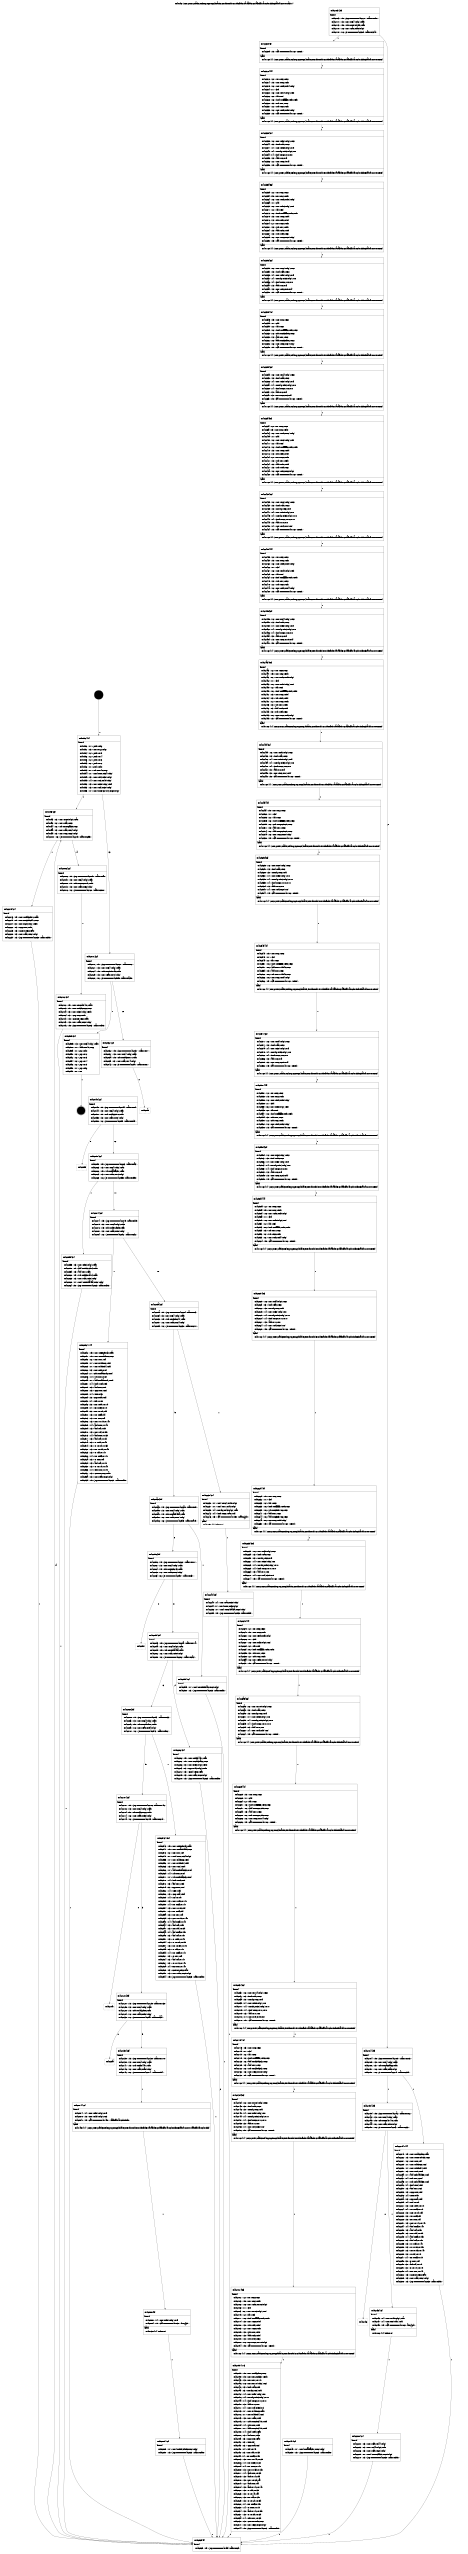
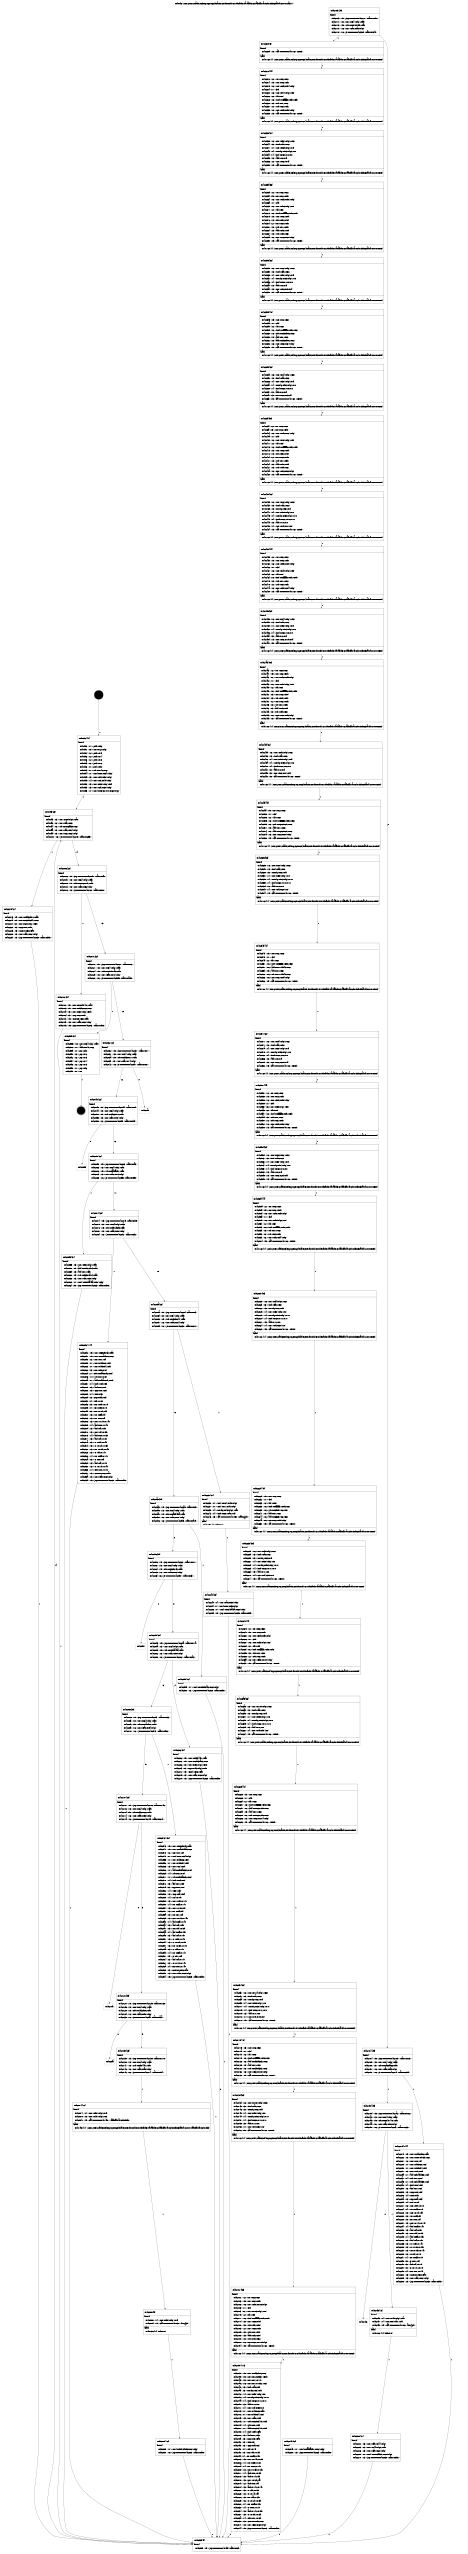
(109, 873) -> (96, 923)
none -> (120, 1082)
